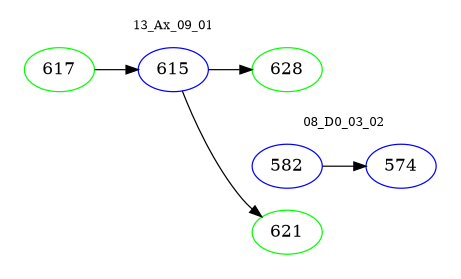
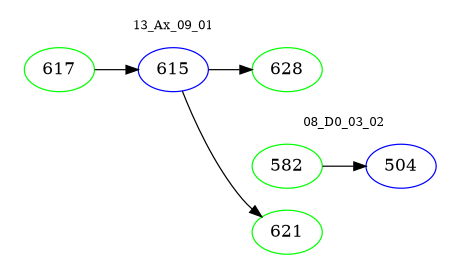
(287, 166) -> (287, 166)
(401, 166) -> (401, 166)
